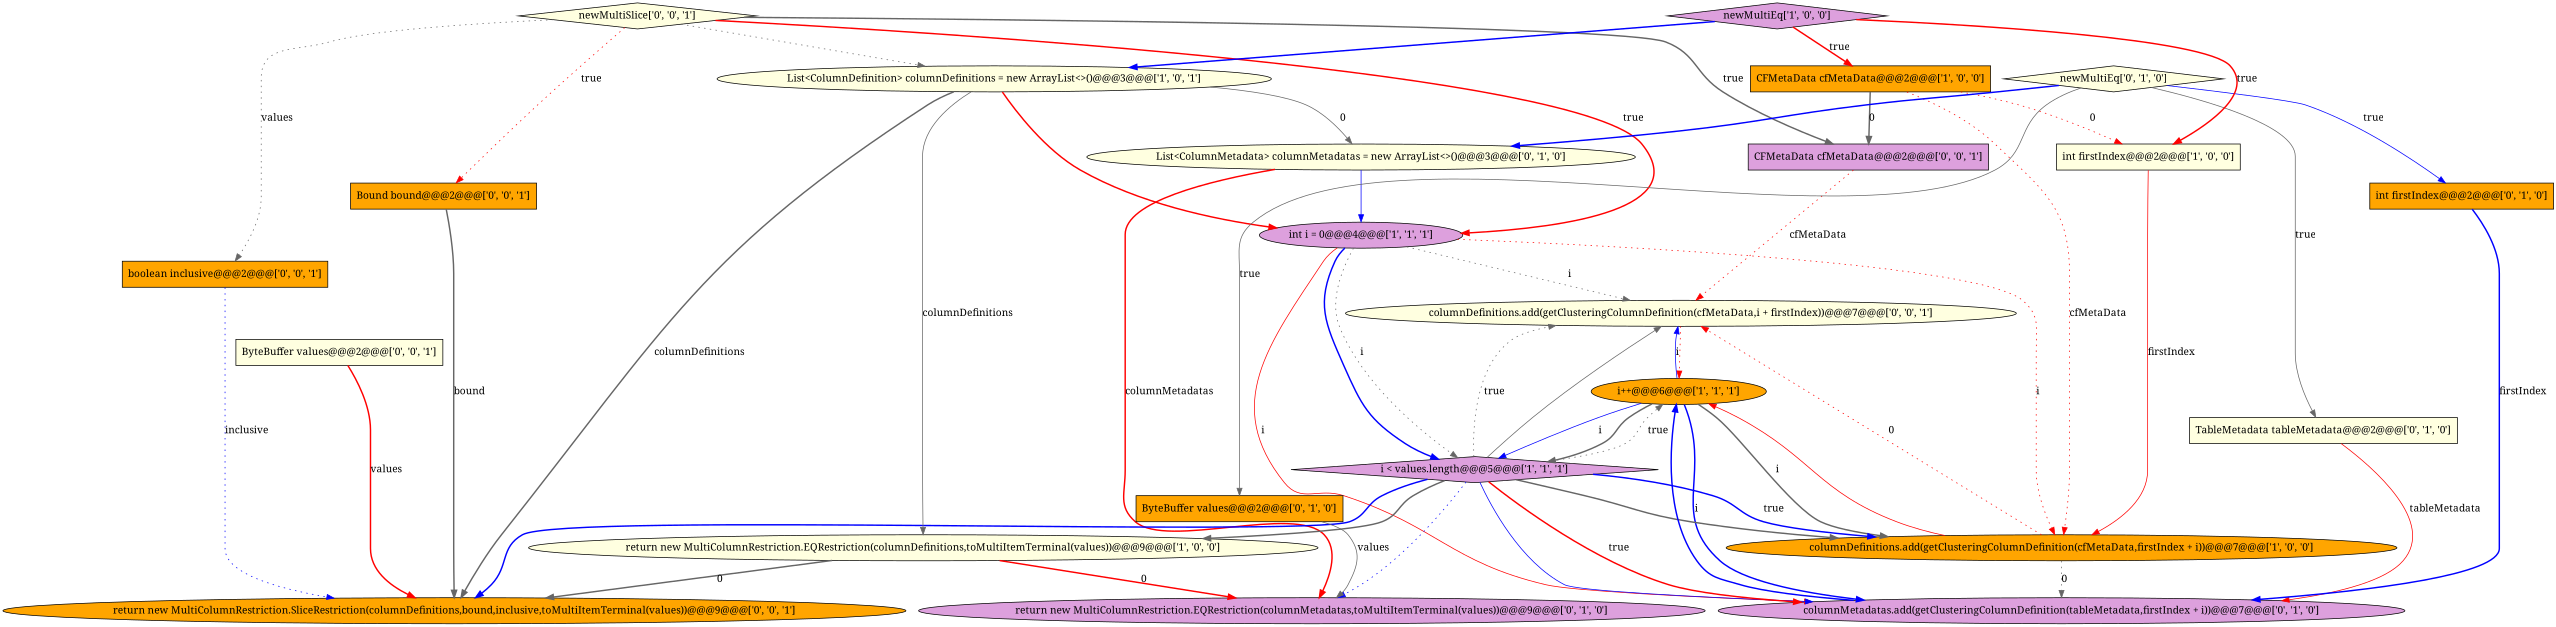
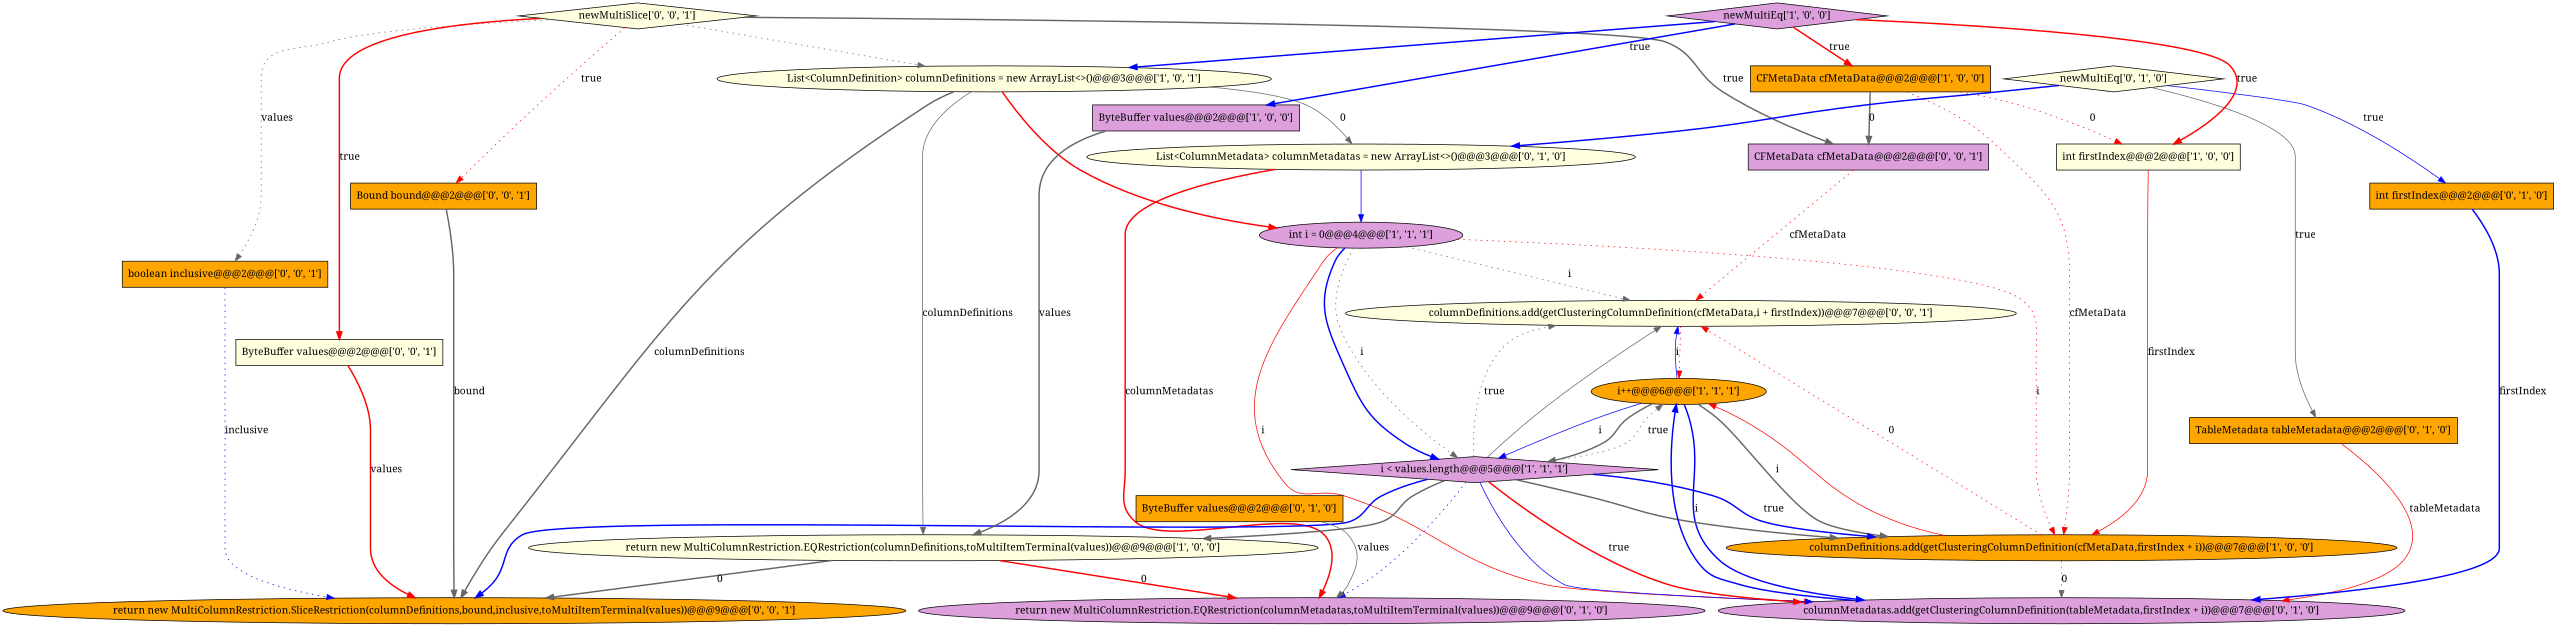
(1301, 67) -> (339, 95)
none -> (1196, 118)
(1548, 182) -> none
(2324, 431) -> (2324, 431)
